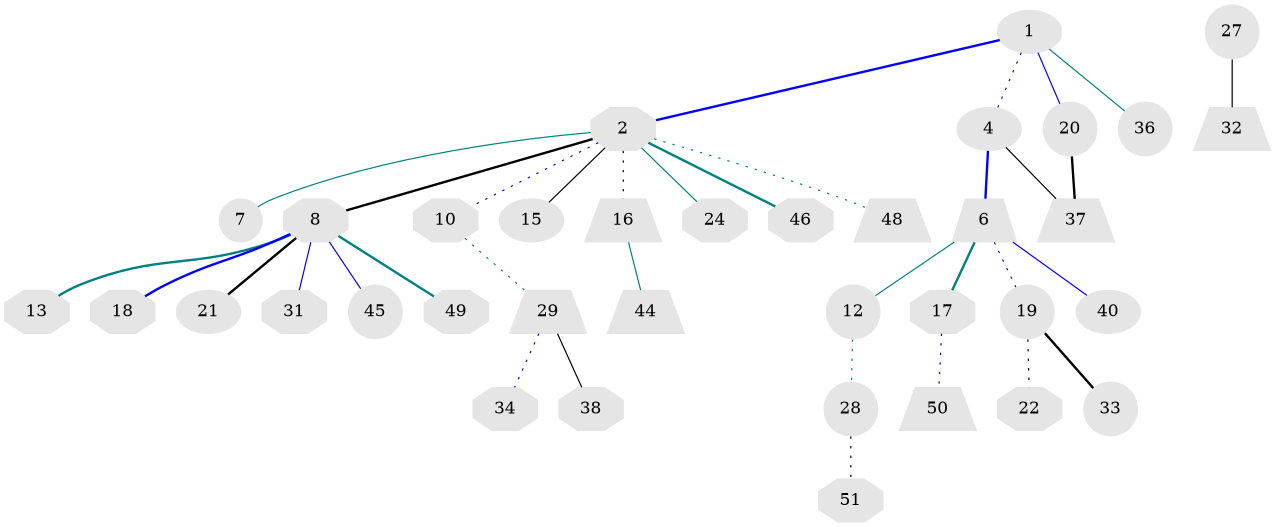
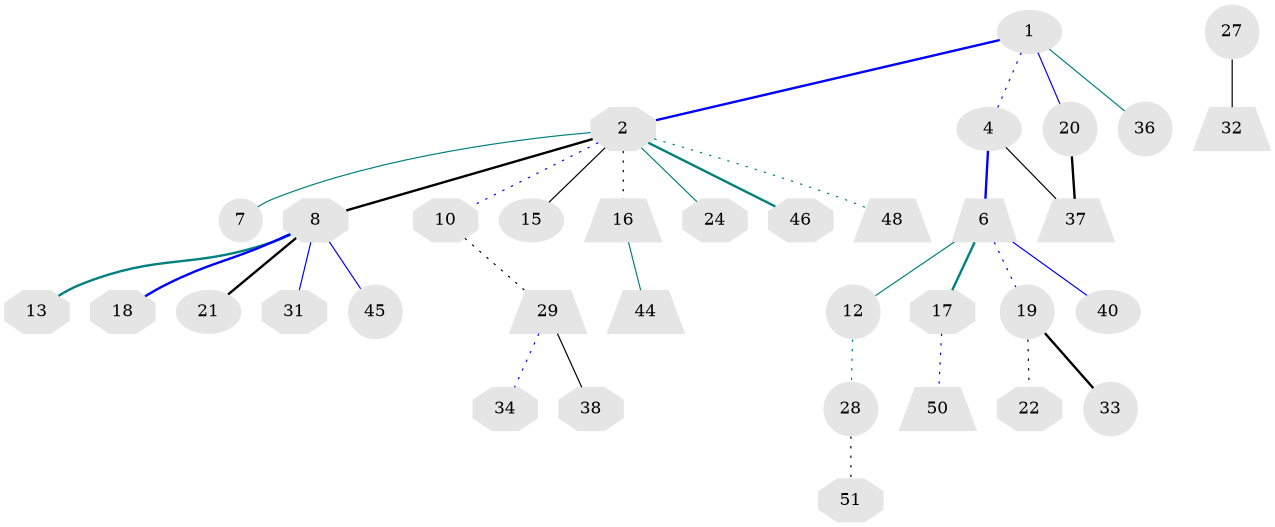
(495, 265) -> (495, 265)
(456, 312) -> none
